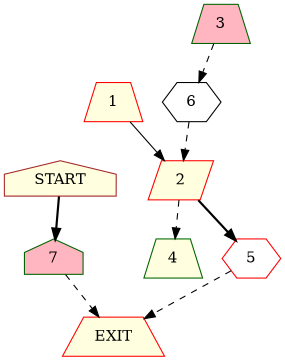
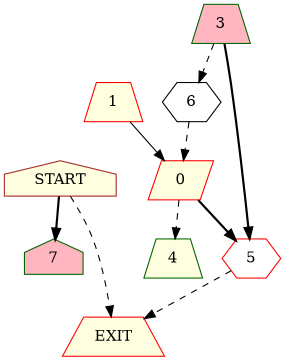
none -> (238, 135)
(181, 180) -> (181, 180)
(79, 291) -> (96, 249)
